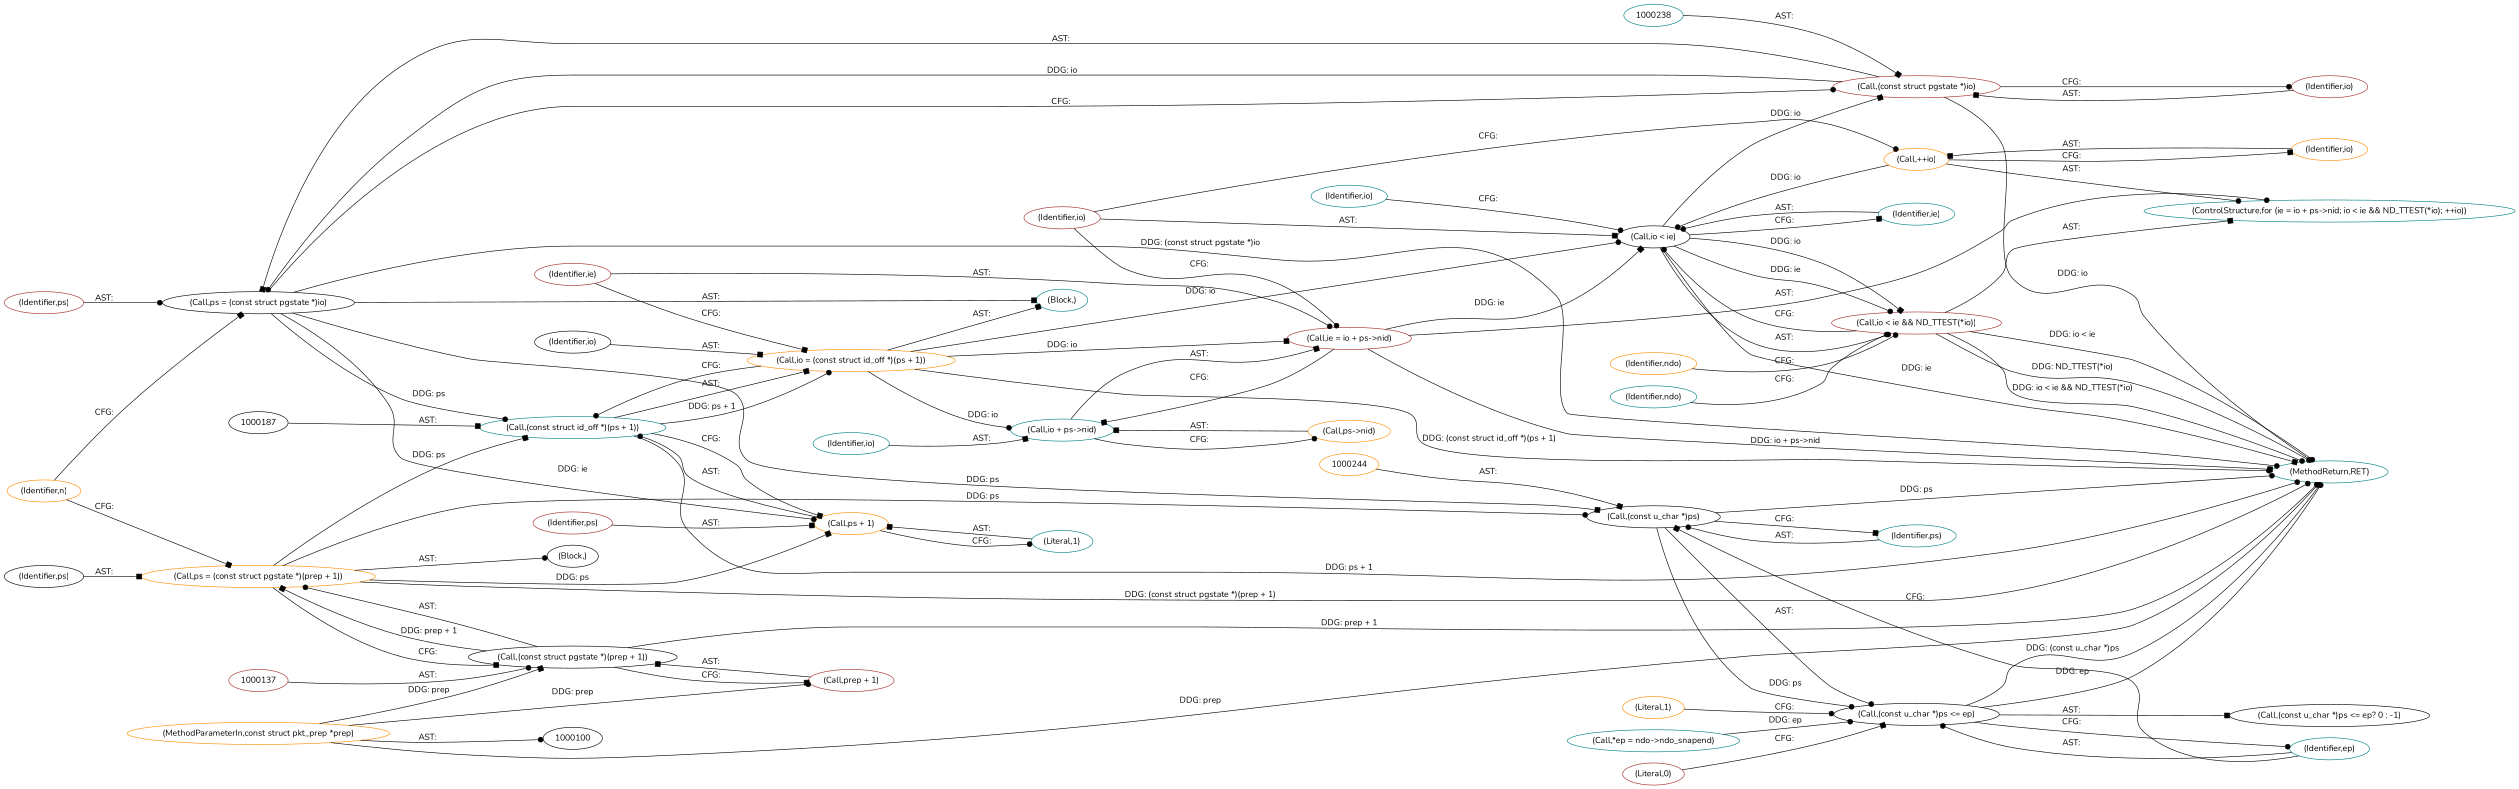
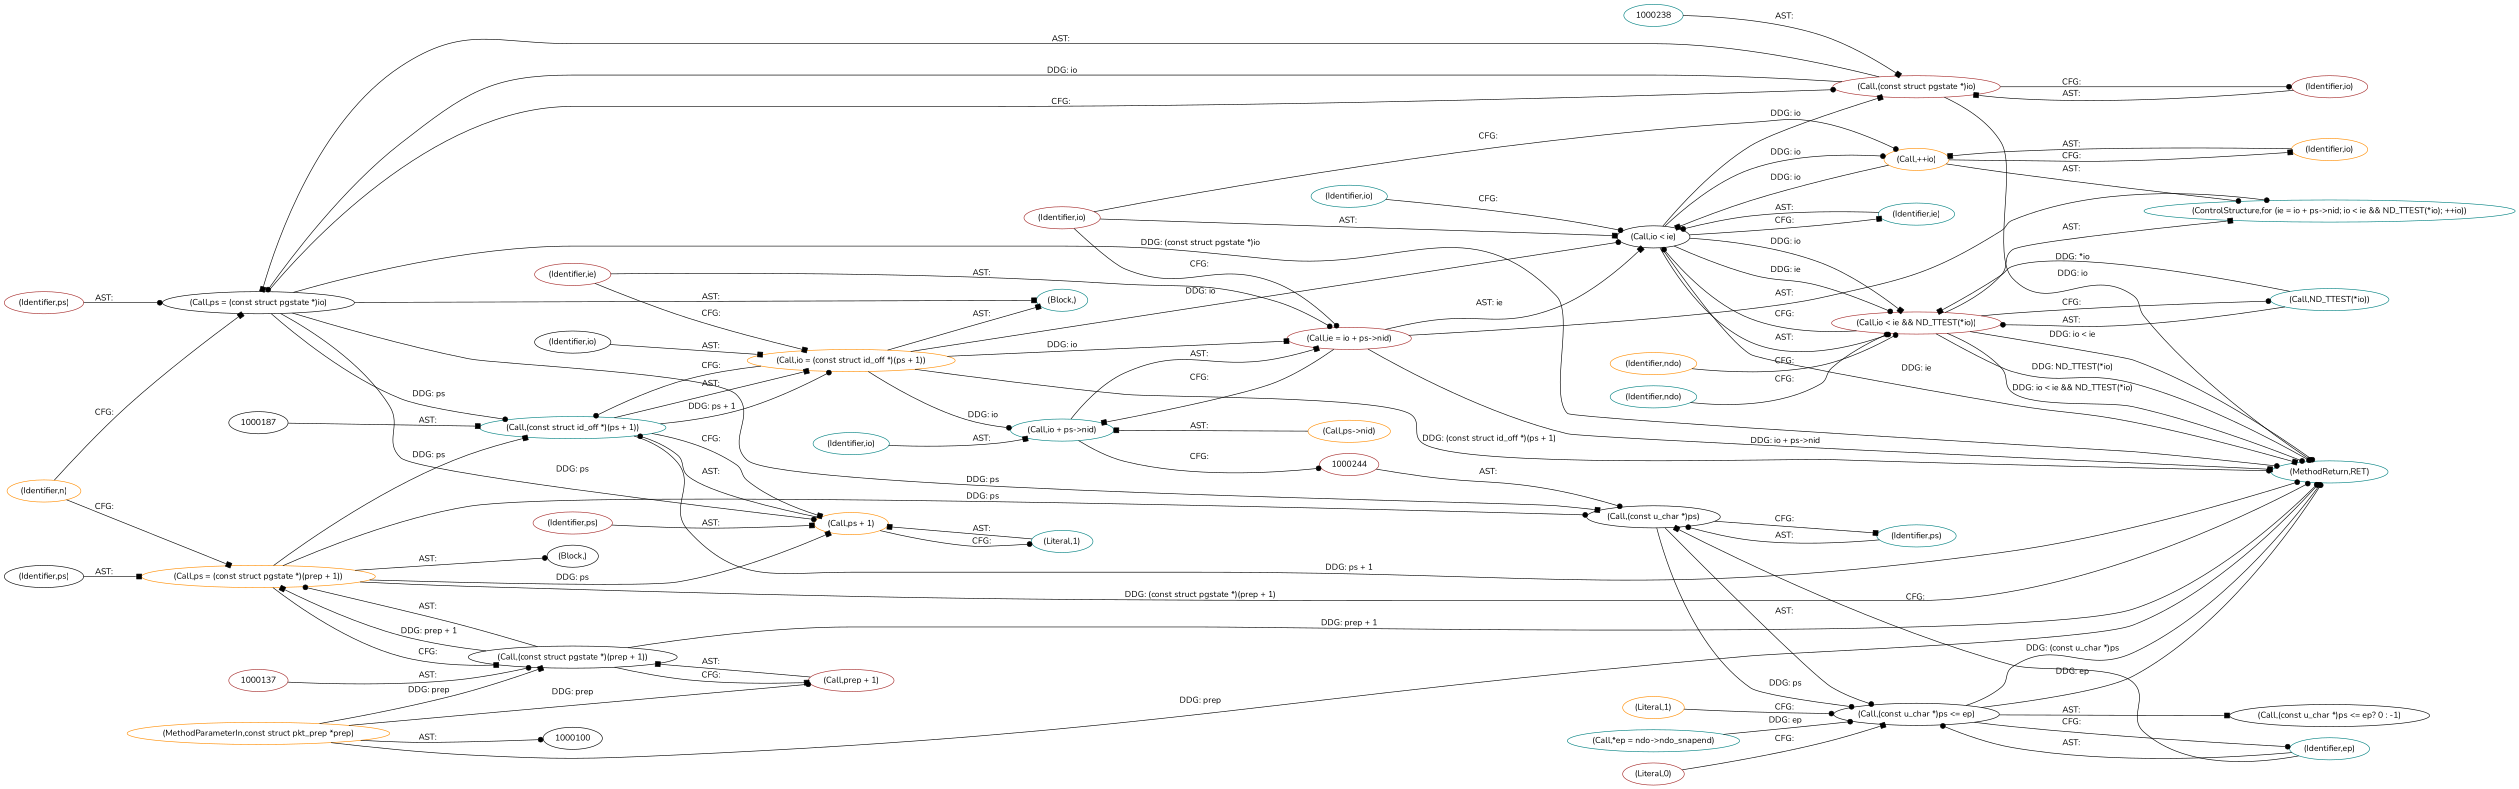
none -> (1764, 165)
(1783, 191) -> (1783, 191)
none -> (2330, 300)
(1489, 303) -> (1489, 303)
(1203, 449) -> (1195, 471)
(1349, 465) -> (1349, 465)
(573, 469) -> (573, 469)
(1498, 483) -> (1498, 483)
(1993, 494) -> none
